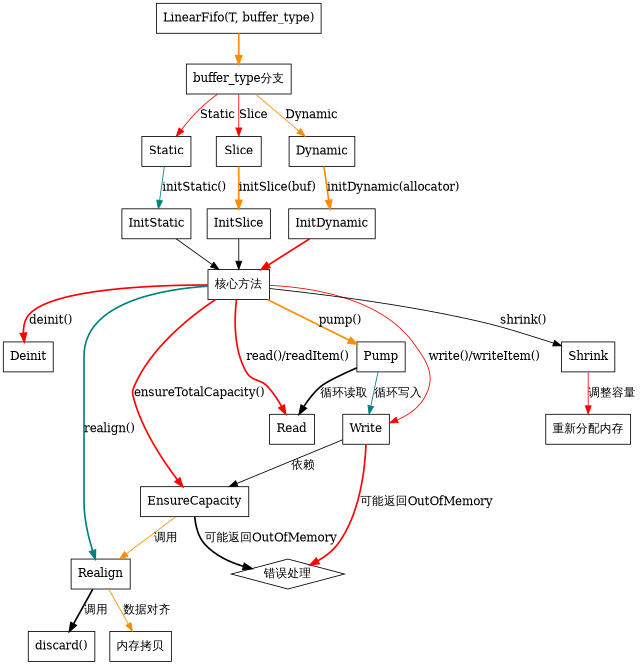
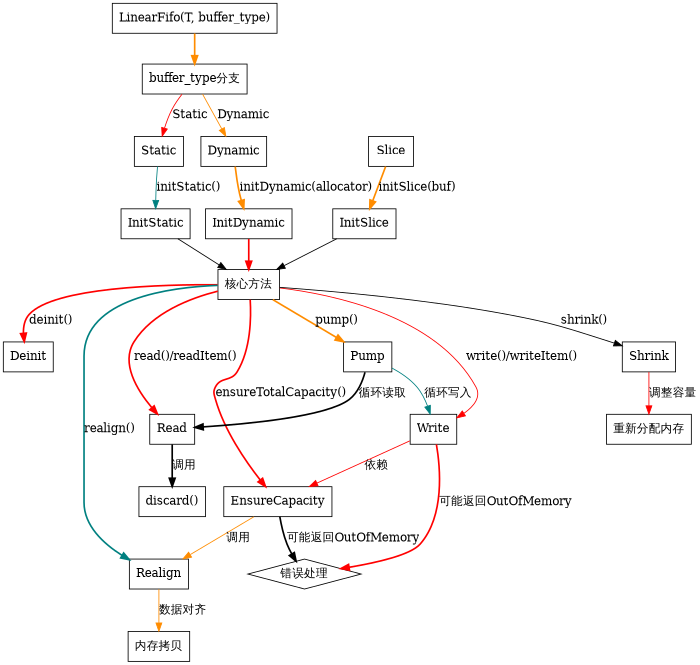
(239, 111) -> none
(290, 462) -> (363, 462)
(83, 607) -> (172, 461)
